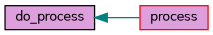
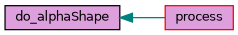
(50, 18) -> (62, 18)
